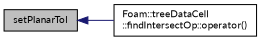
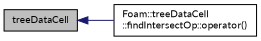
(41, 20) -> (41, 20)
